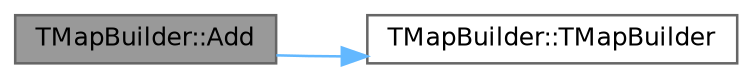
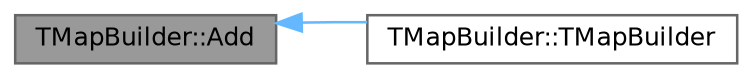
(309, 56) -> (335, 22)
